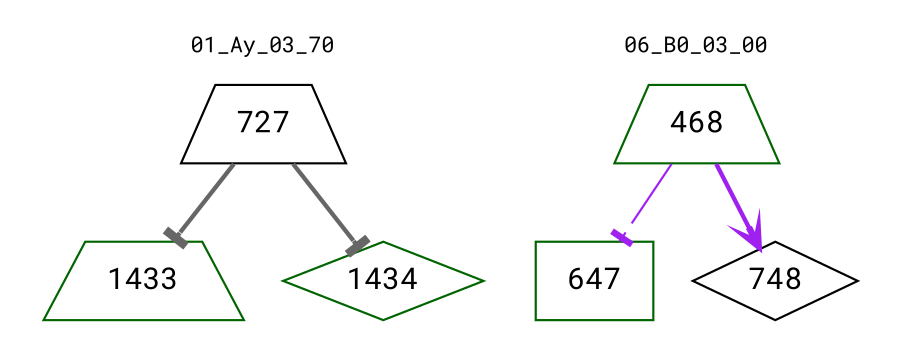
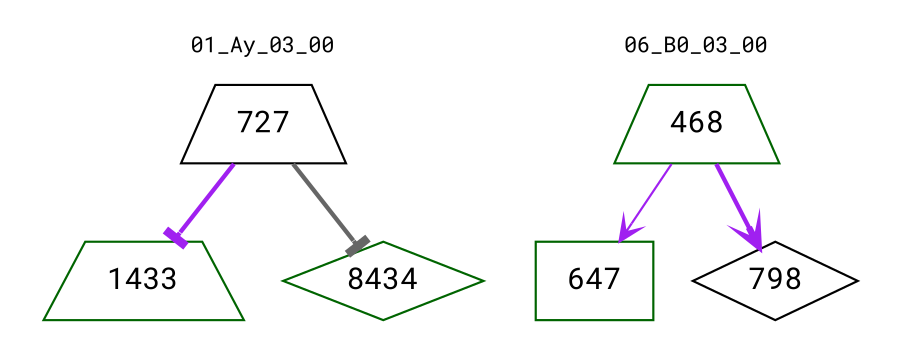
(264, 47) -> (264, 47)
(652, 194) -> (652, 194)
(207, 198) -> (207, 198)
(383, 281) -> (383, 281)
(775, 281) -> (775, 281)
